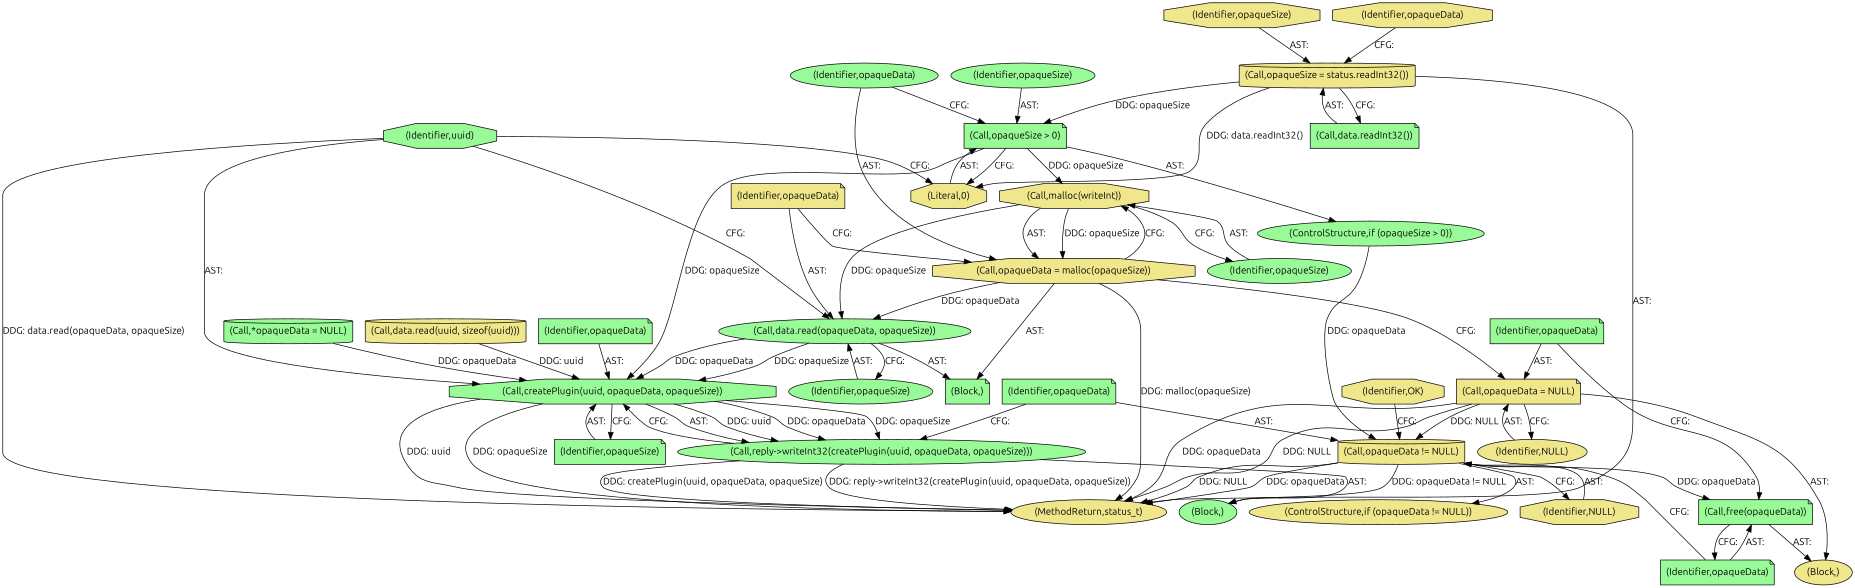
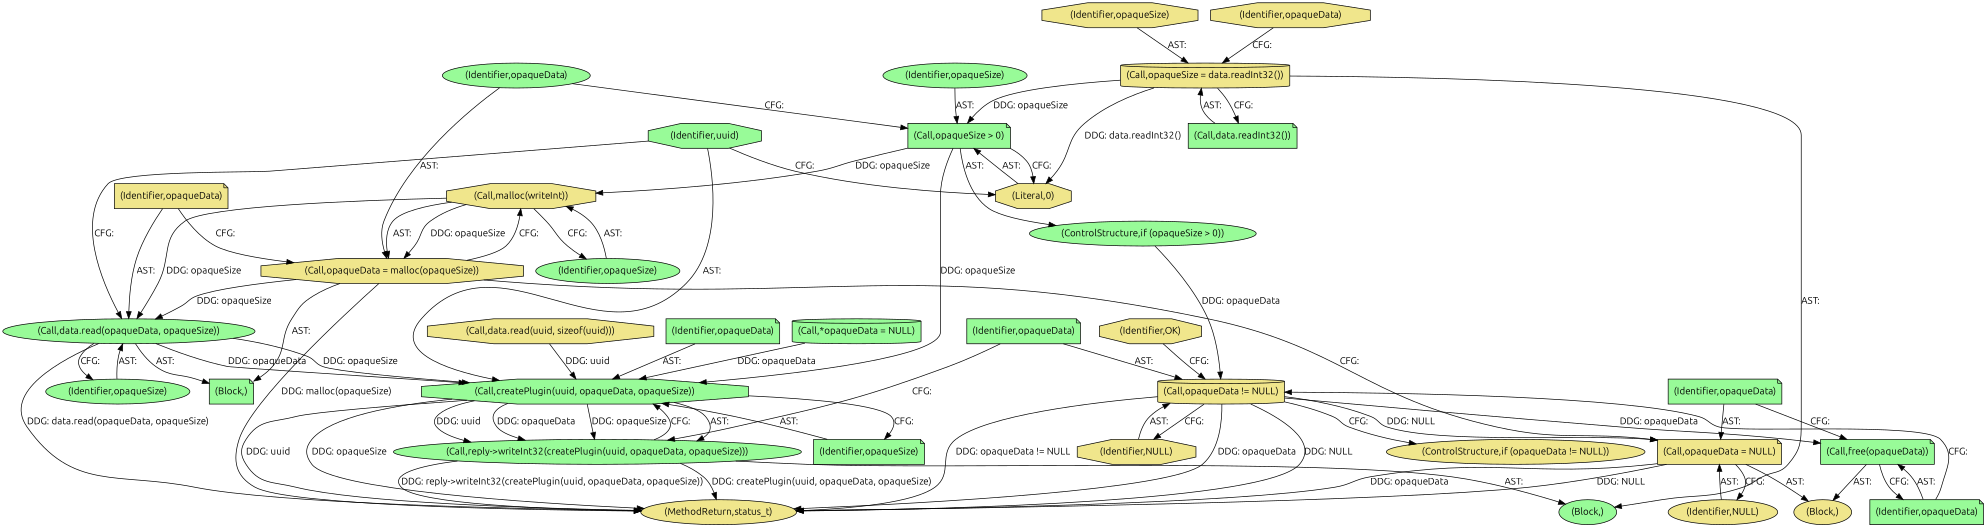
(1327, 76) -> (1205, 76)
(981, 301) -> (235, 301)
(446, 331) -> (541, 331)
(1449, 417) -> (1464, 437)
(1526, 482) -> (1360, 422)
(177, 487) -> (259, 495)
